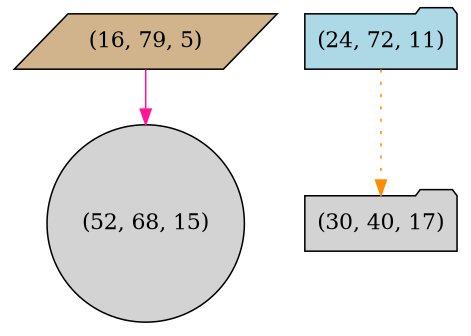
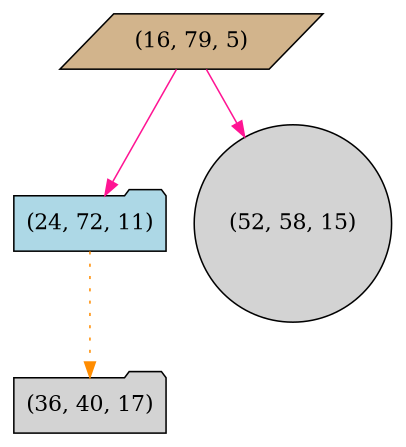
none -> (145, 126)
(146, 223) -> (293, 223)
(381, 223) -> (90, 405)
